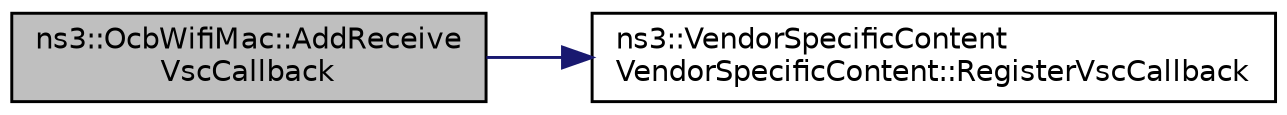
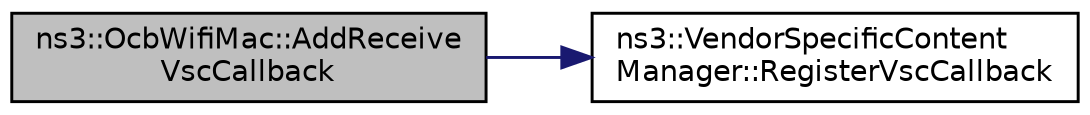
(934, 57) -> (835, 57)
